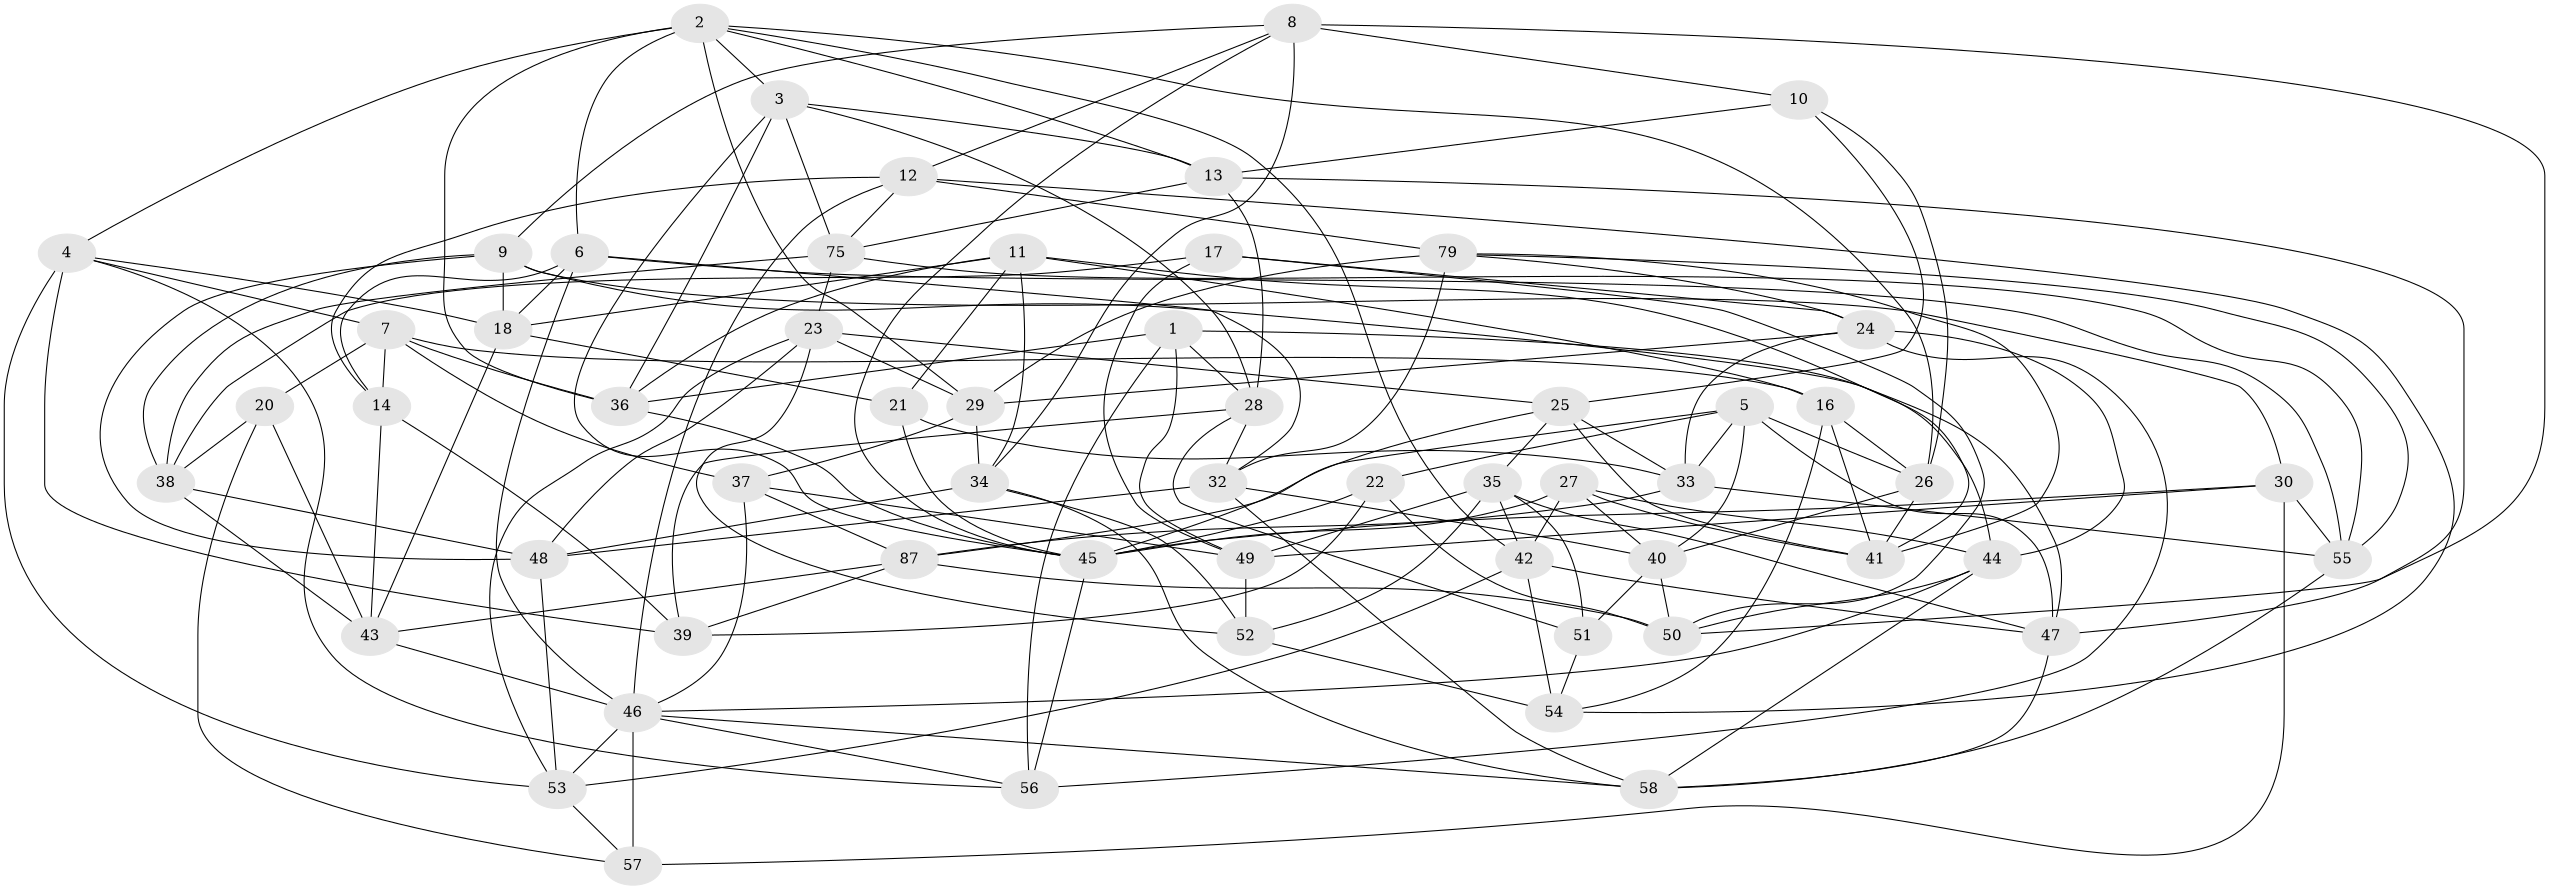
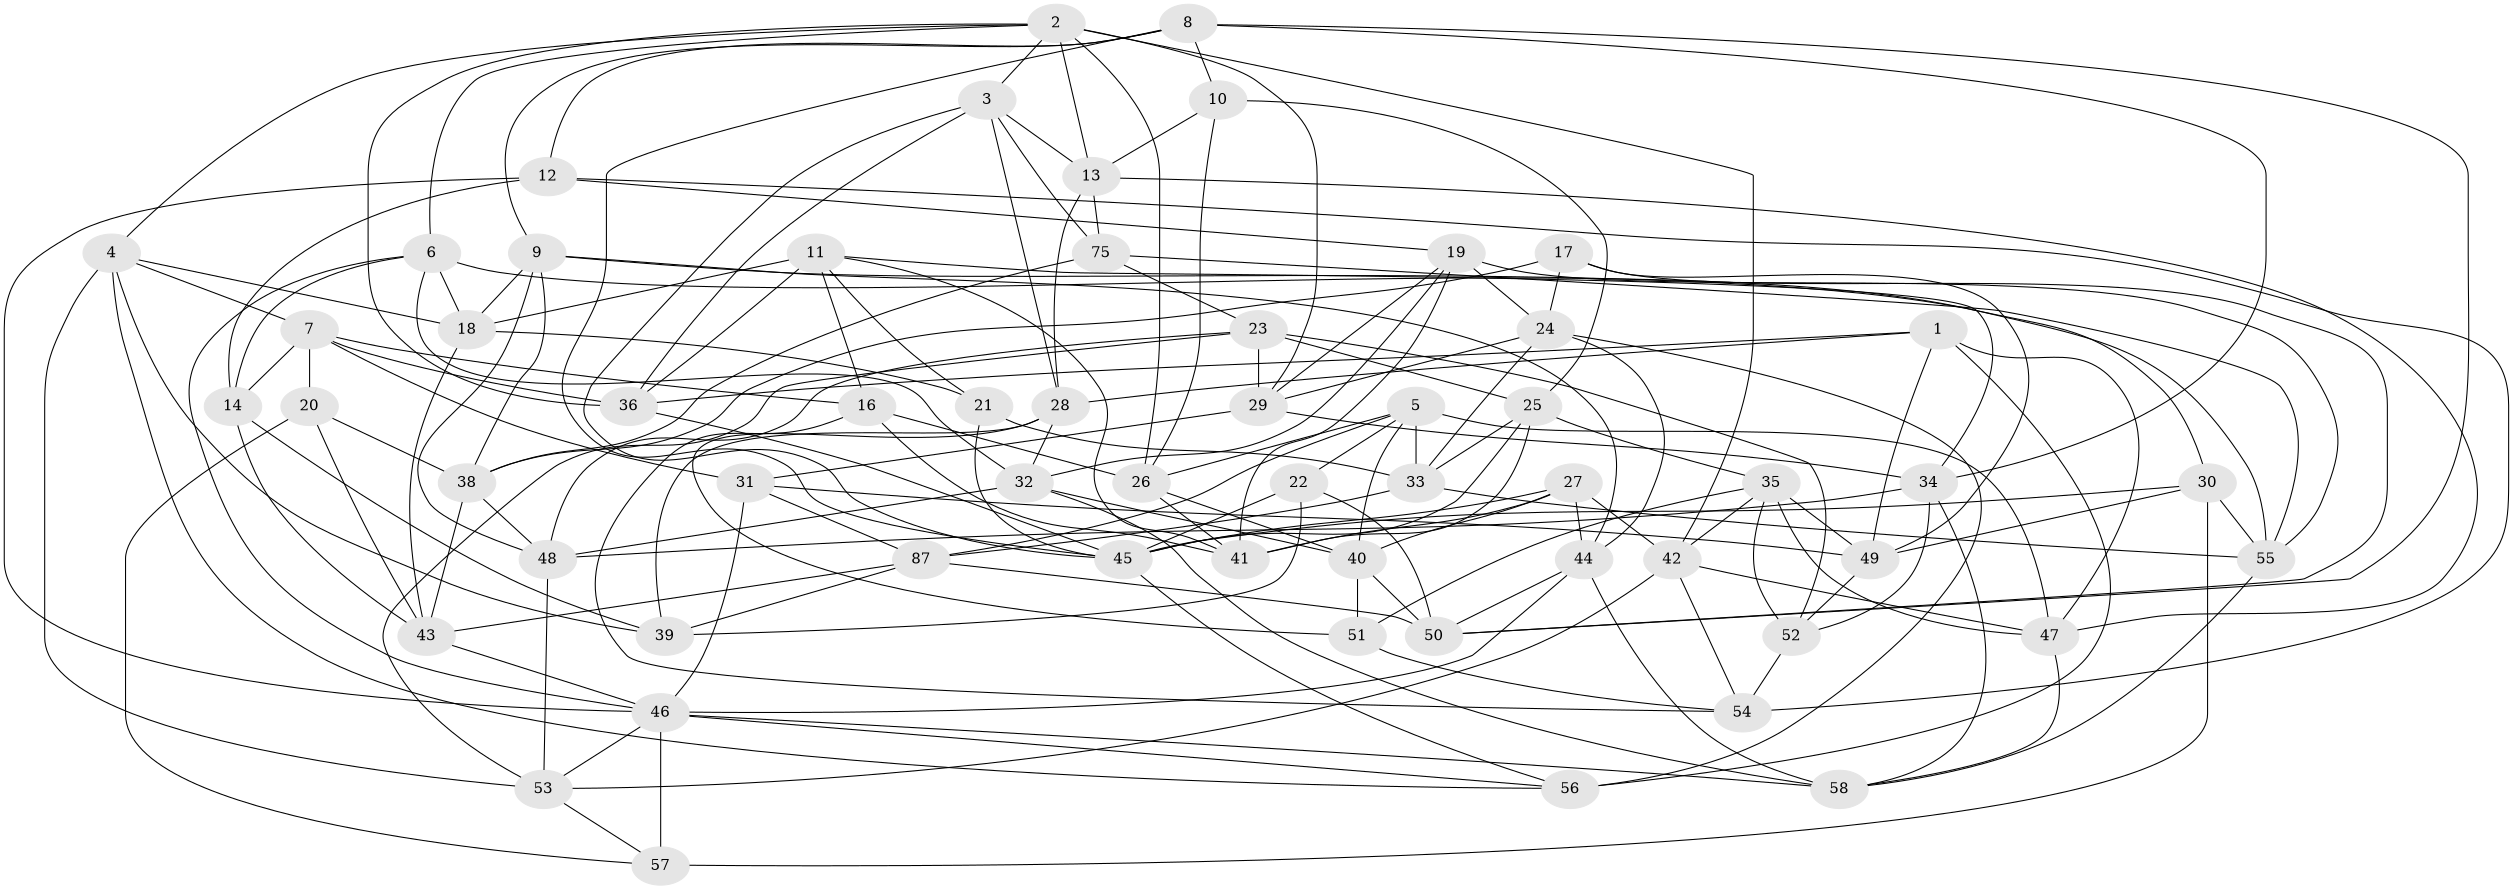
(872, 215) -> none
(1448, 253) -> (1456, 253)
(742, 483) -> (746, 483)
